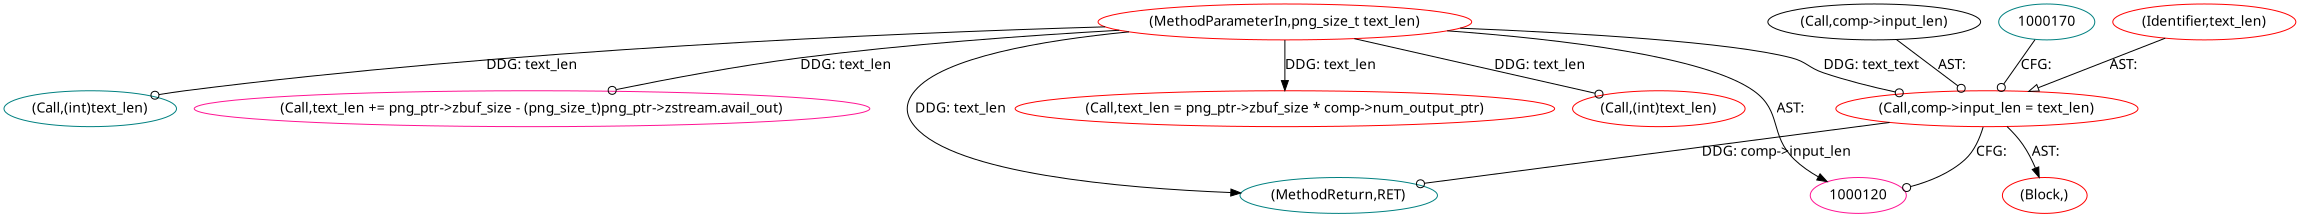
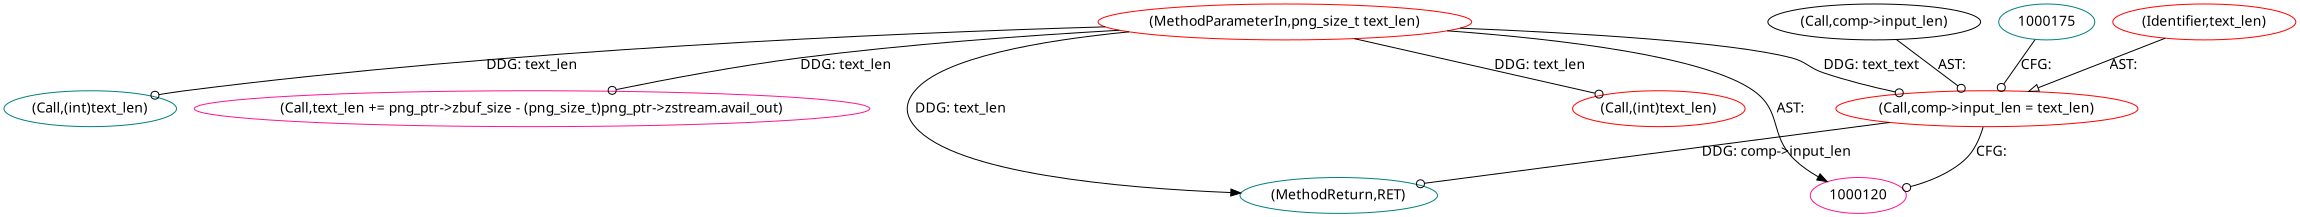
(2047, 22) -> (2047, 22)
(1285, 109) -> none
(2045, 195) -> none
